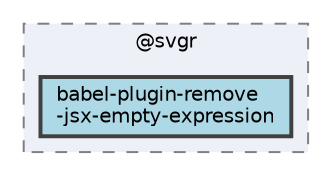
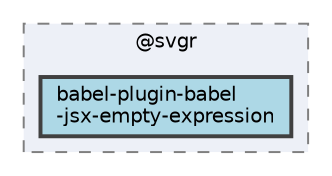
(166, 107) -> (166, 107)
